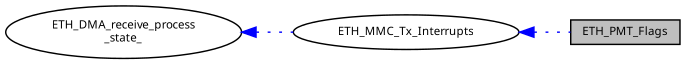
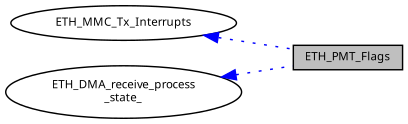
(275, 32) -> (264, 70)
